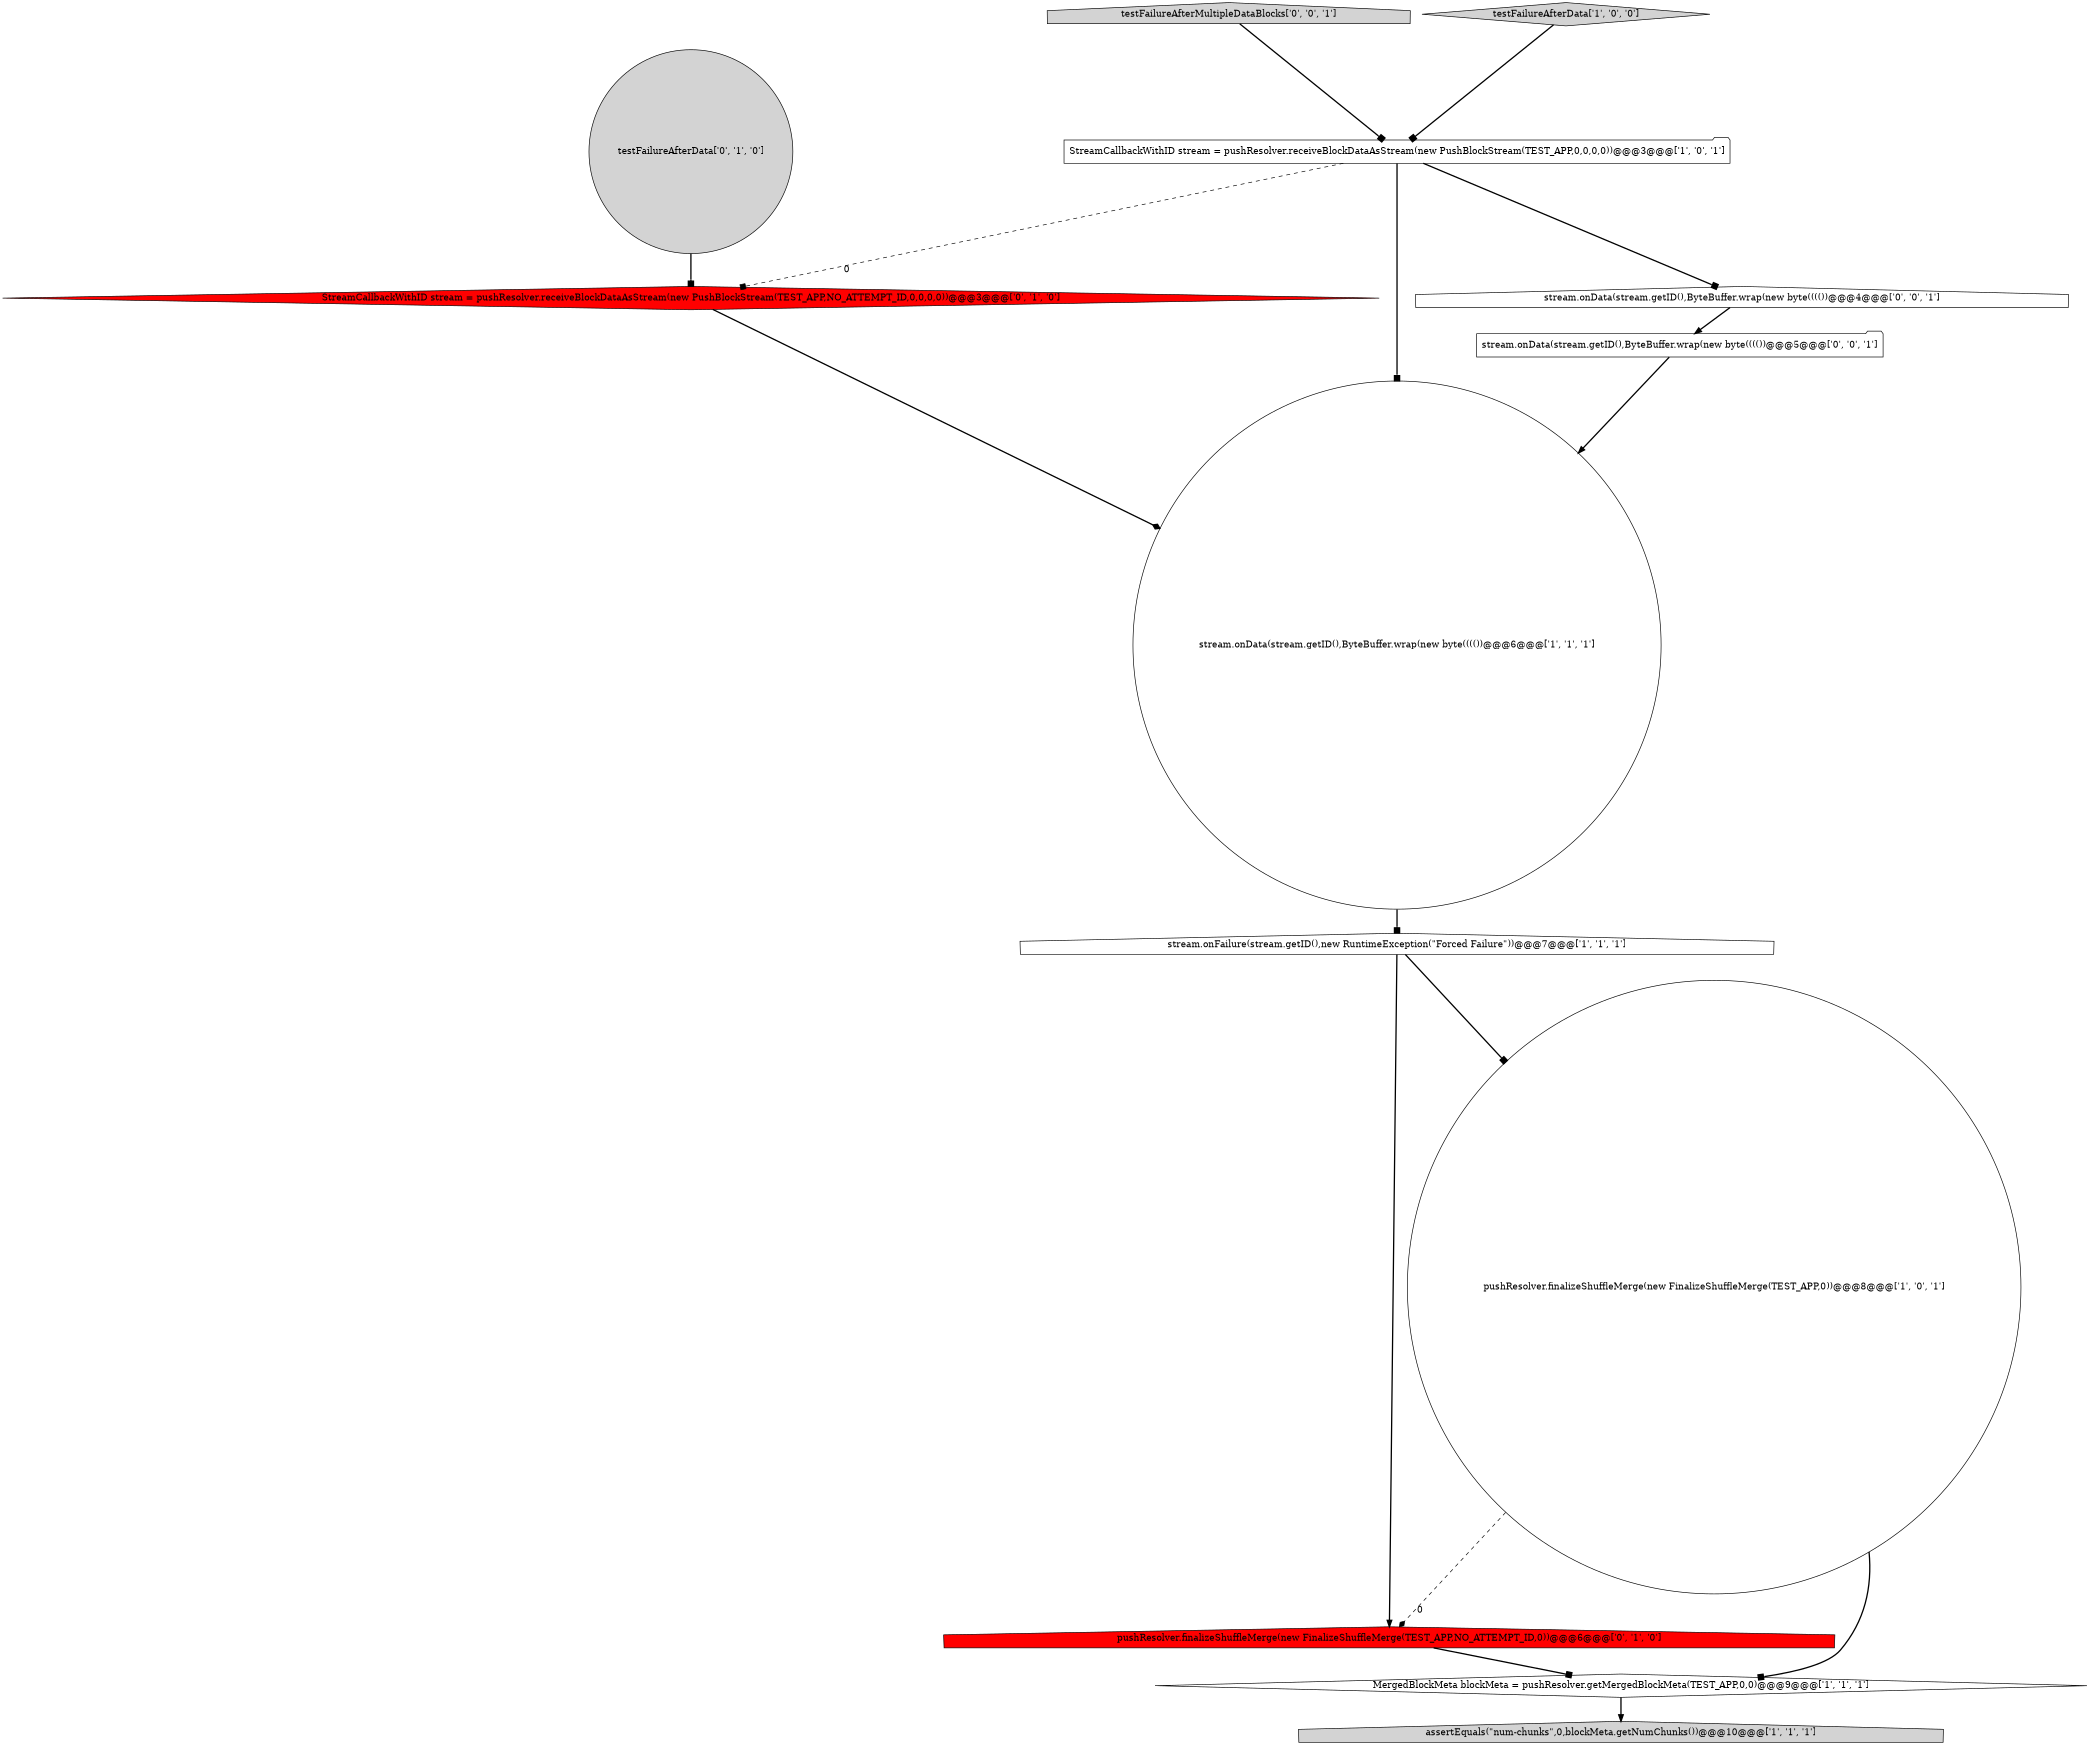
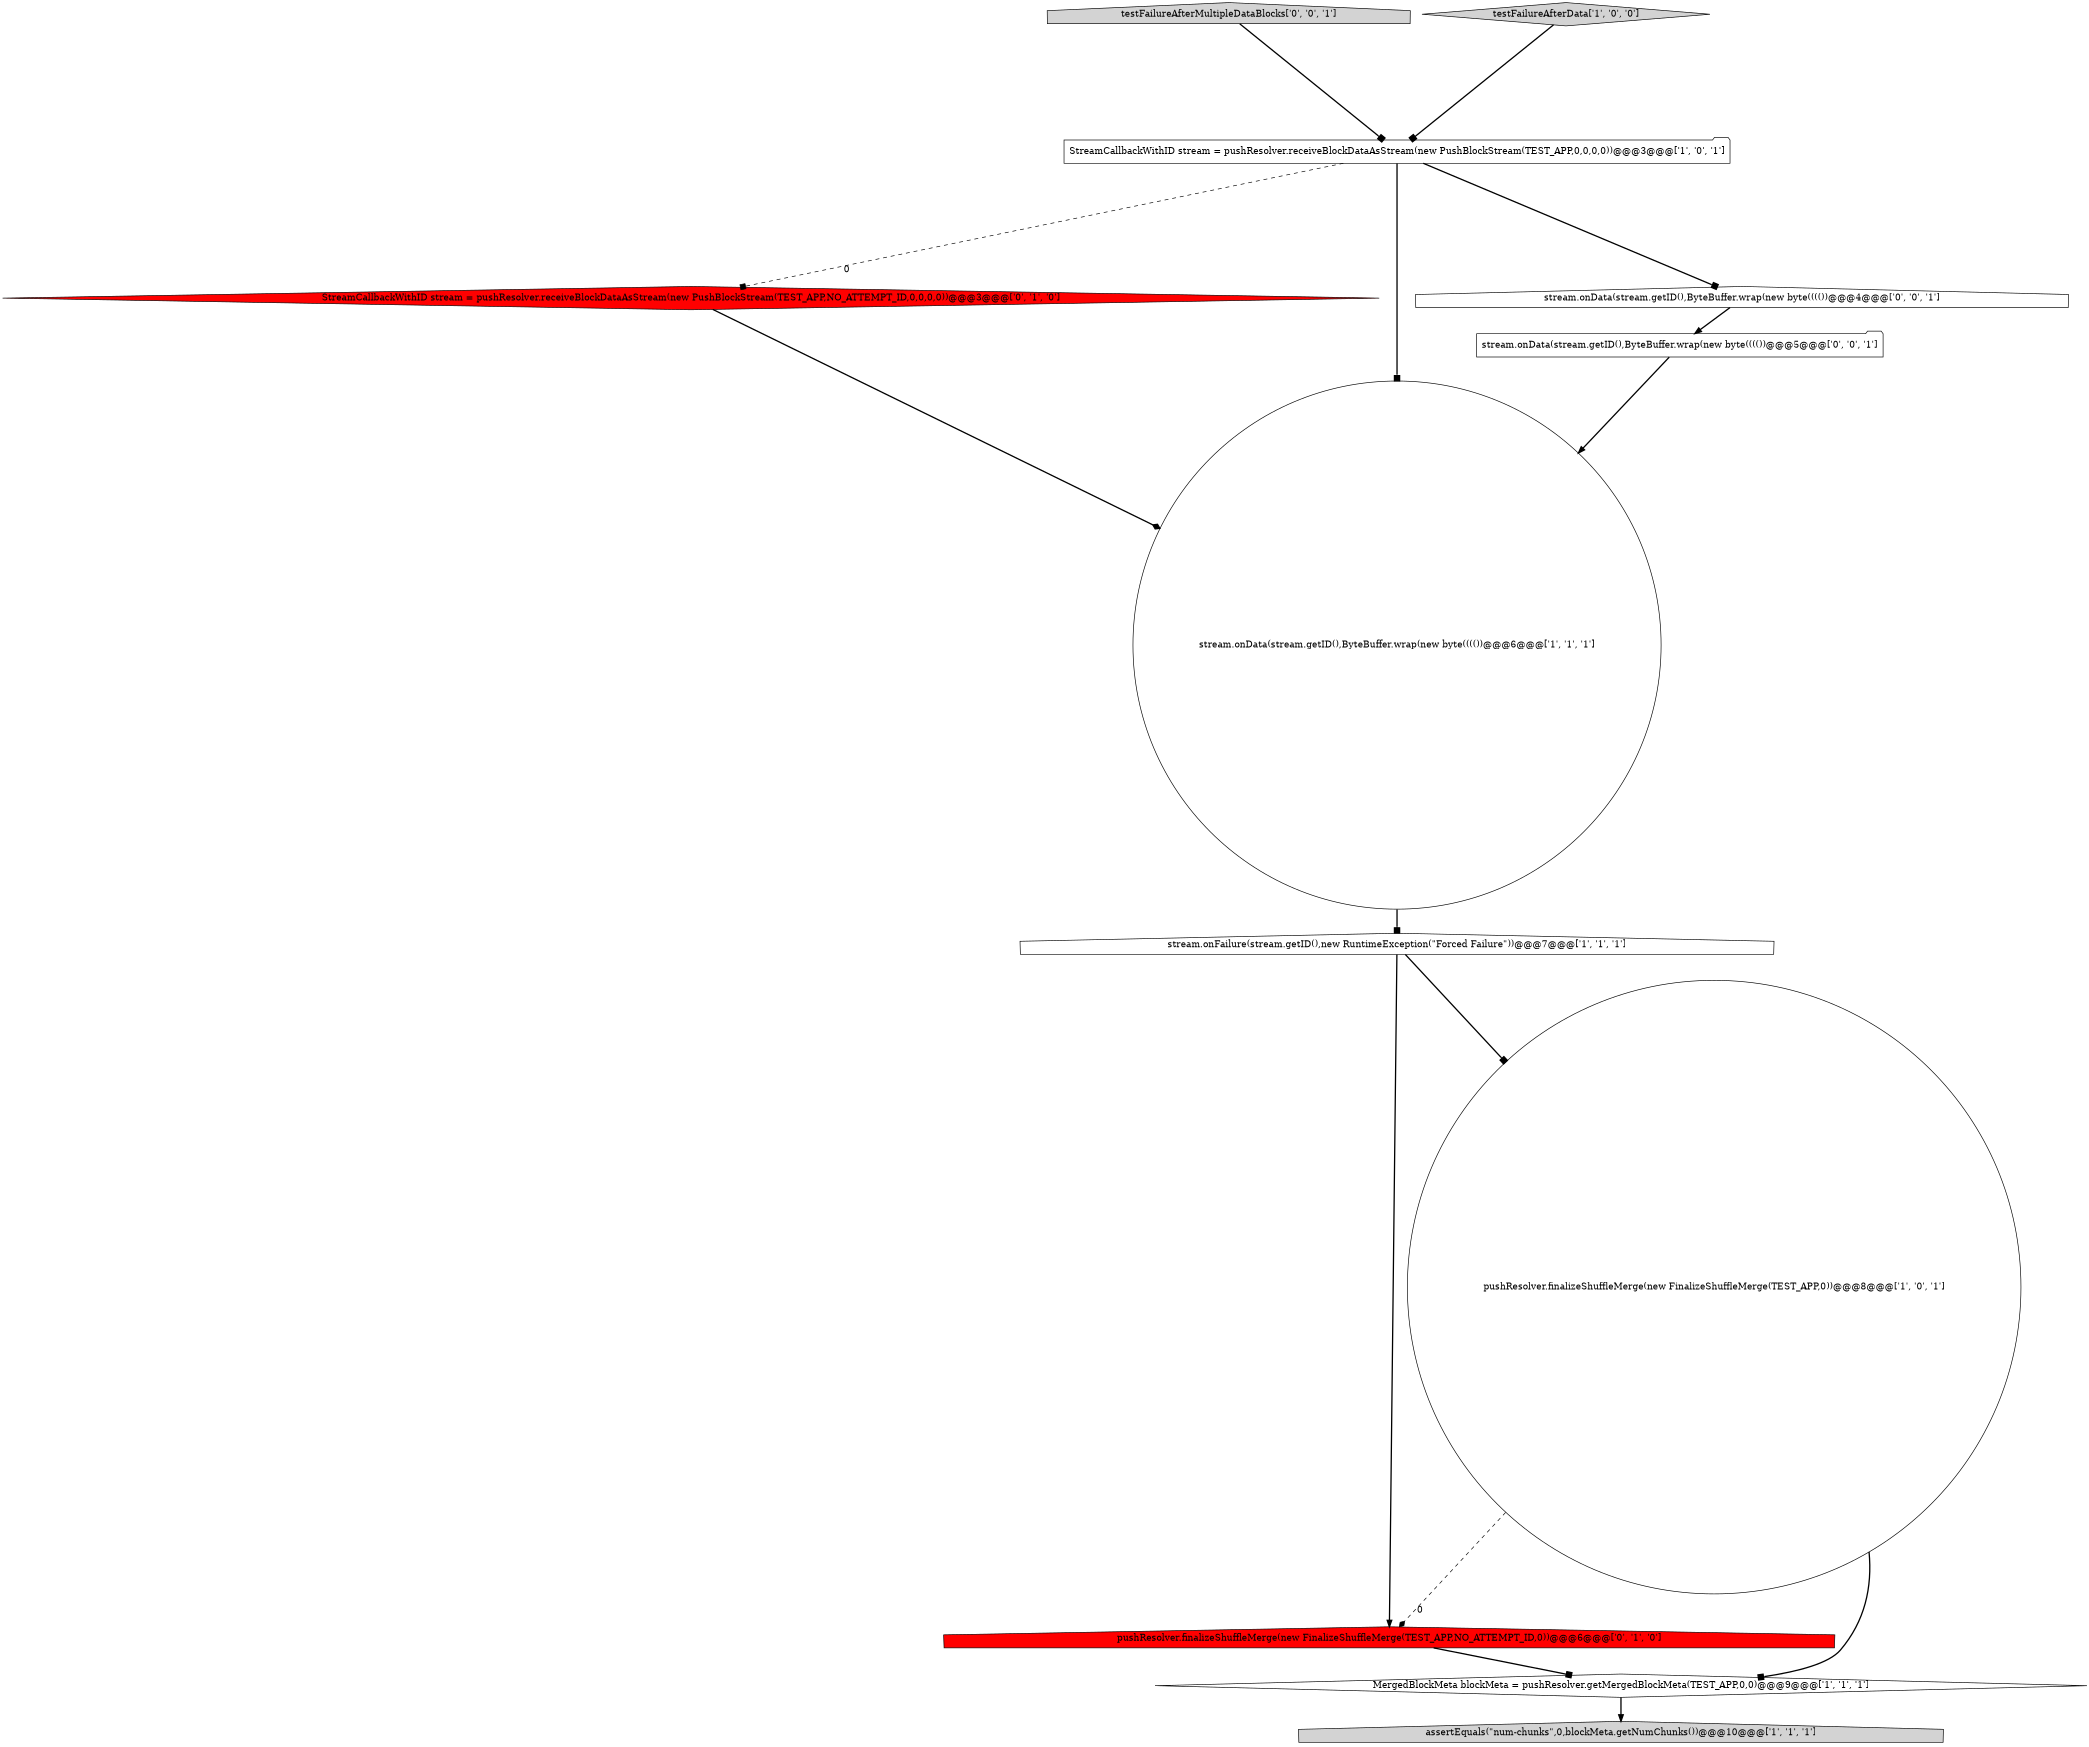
(691, 152) -> none
